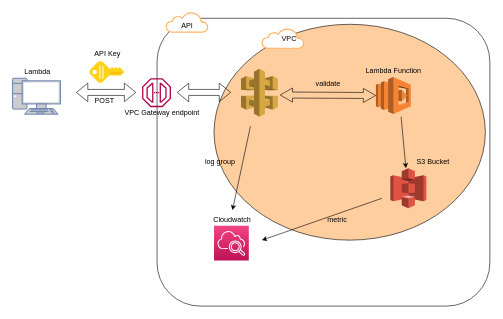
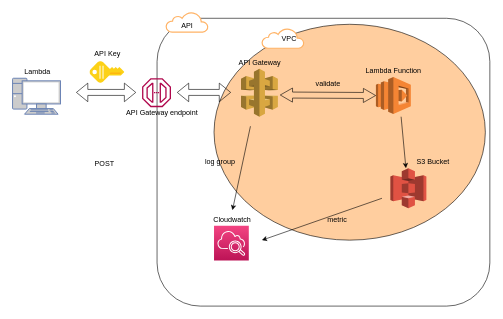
none -> (259, 63)
(104, 101) -> (104, 164)
(162, 113) -> (162, 113)
